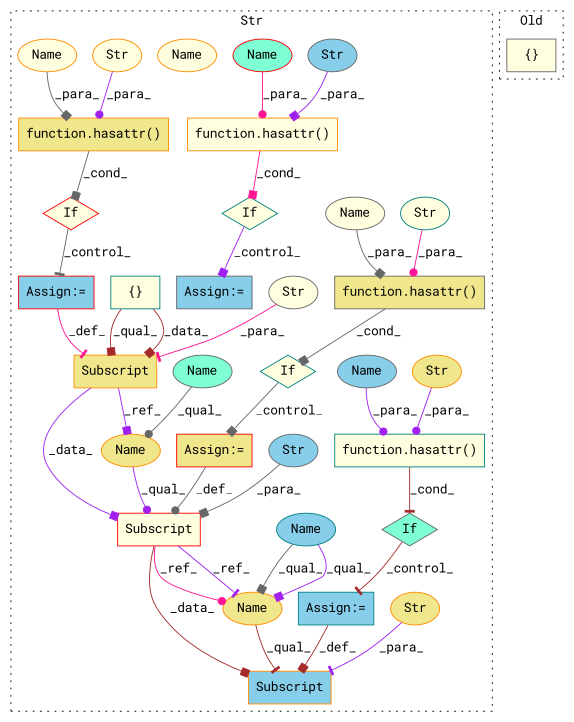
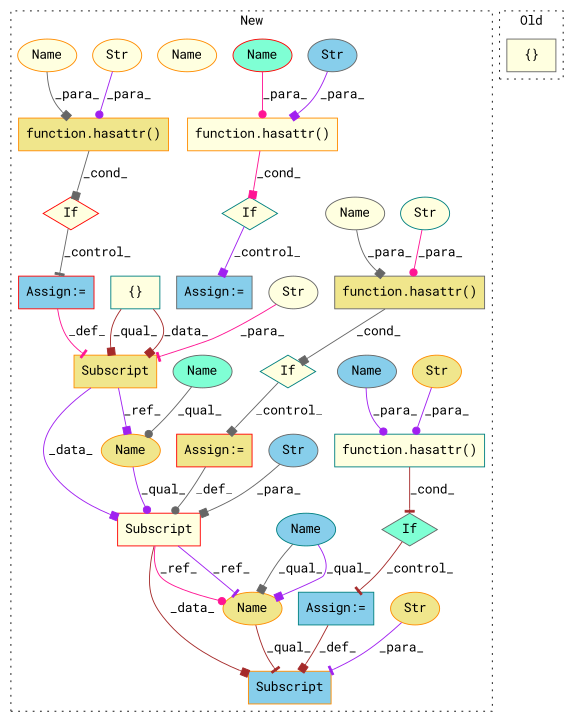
(252, 21) -> (252, 21)
